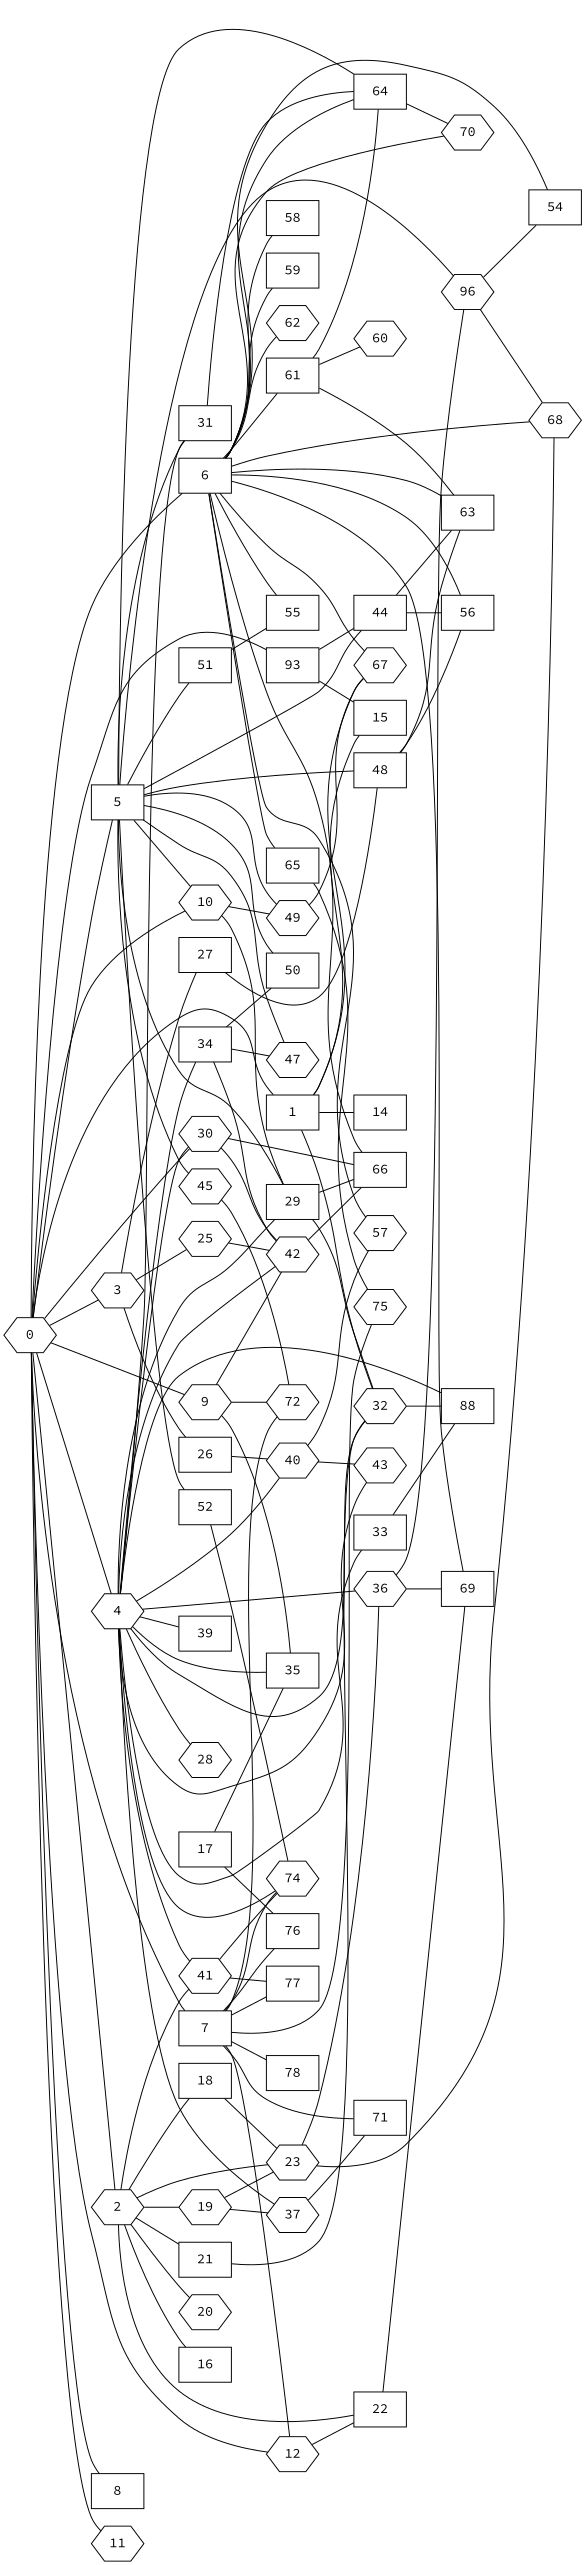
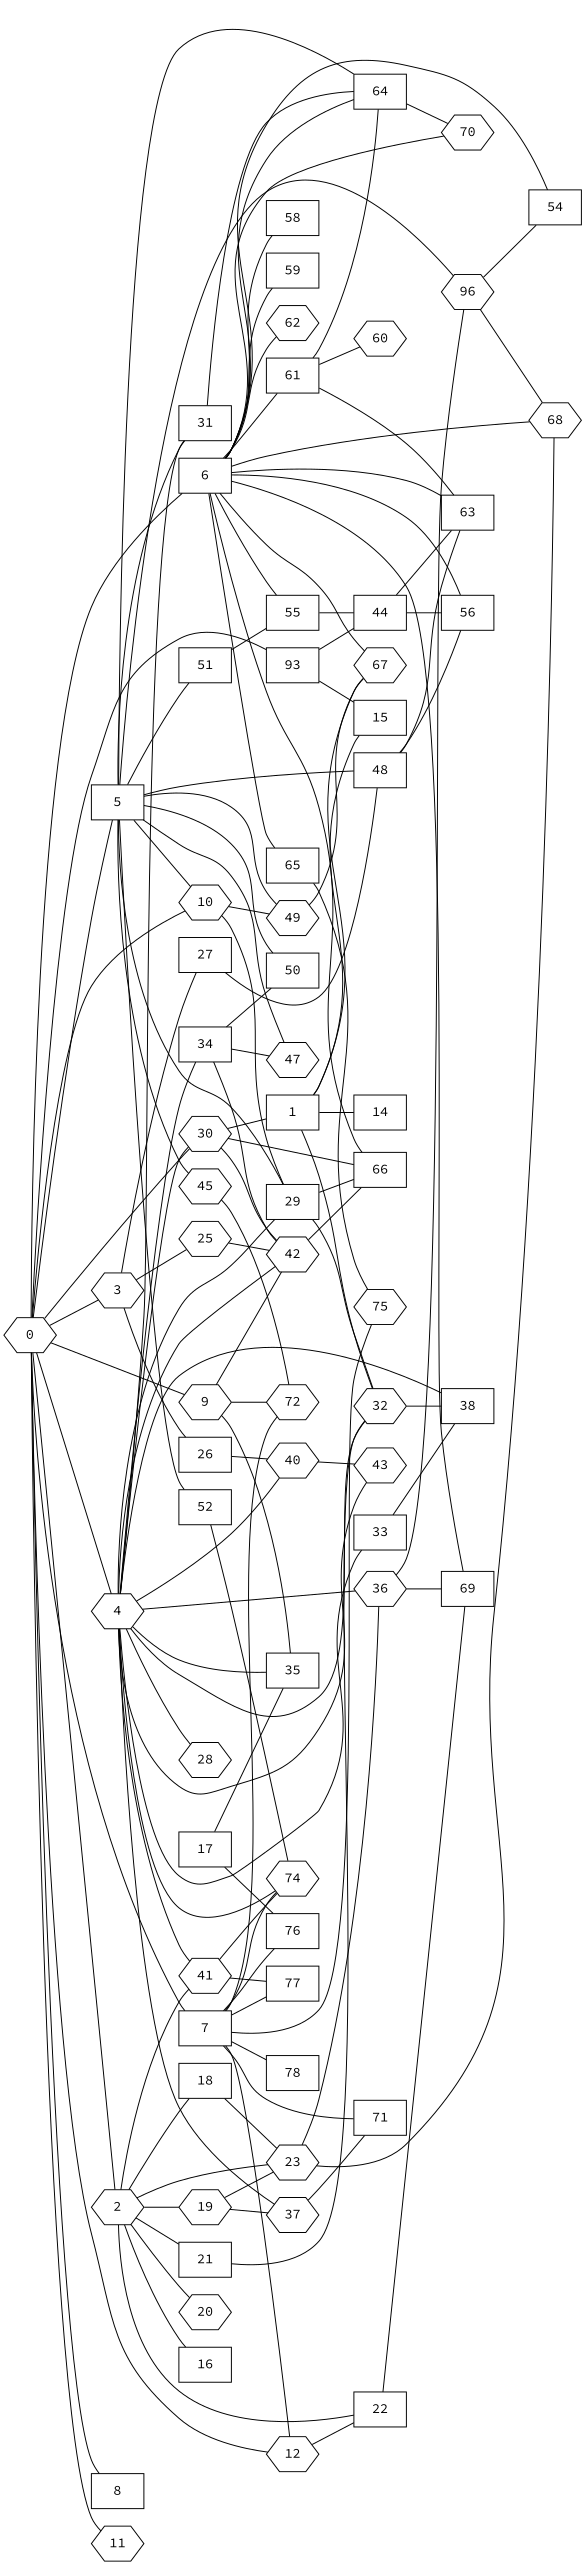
(265, 723) -> (331, 613)
(110, 1088) -> (252, 1122)
(380, 1233) -> none
(468, 1406) -> (468, 1406)
(205, 1634) -> none
